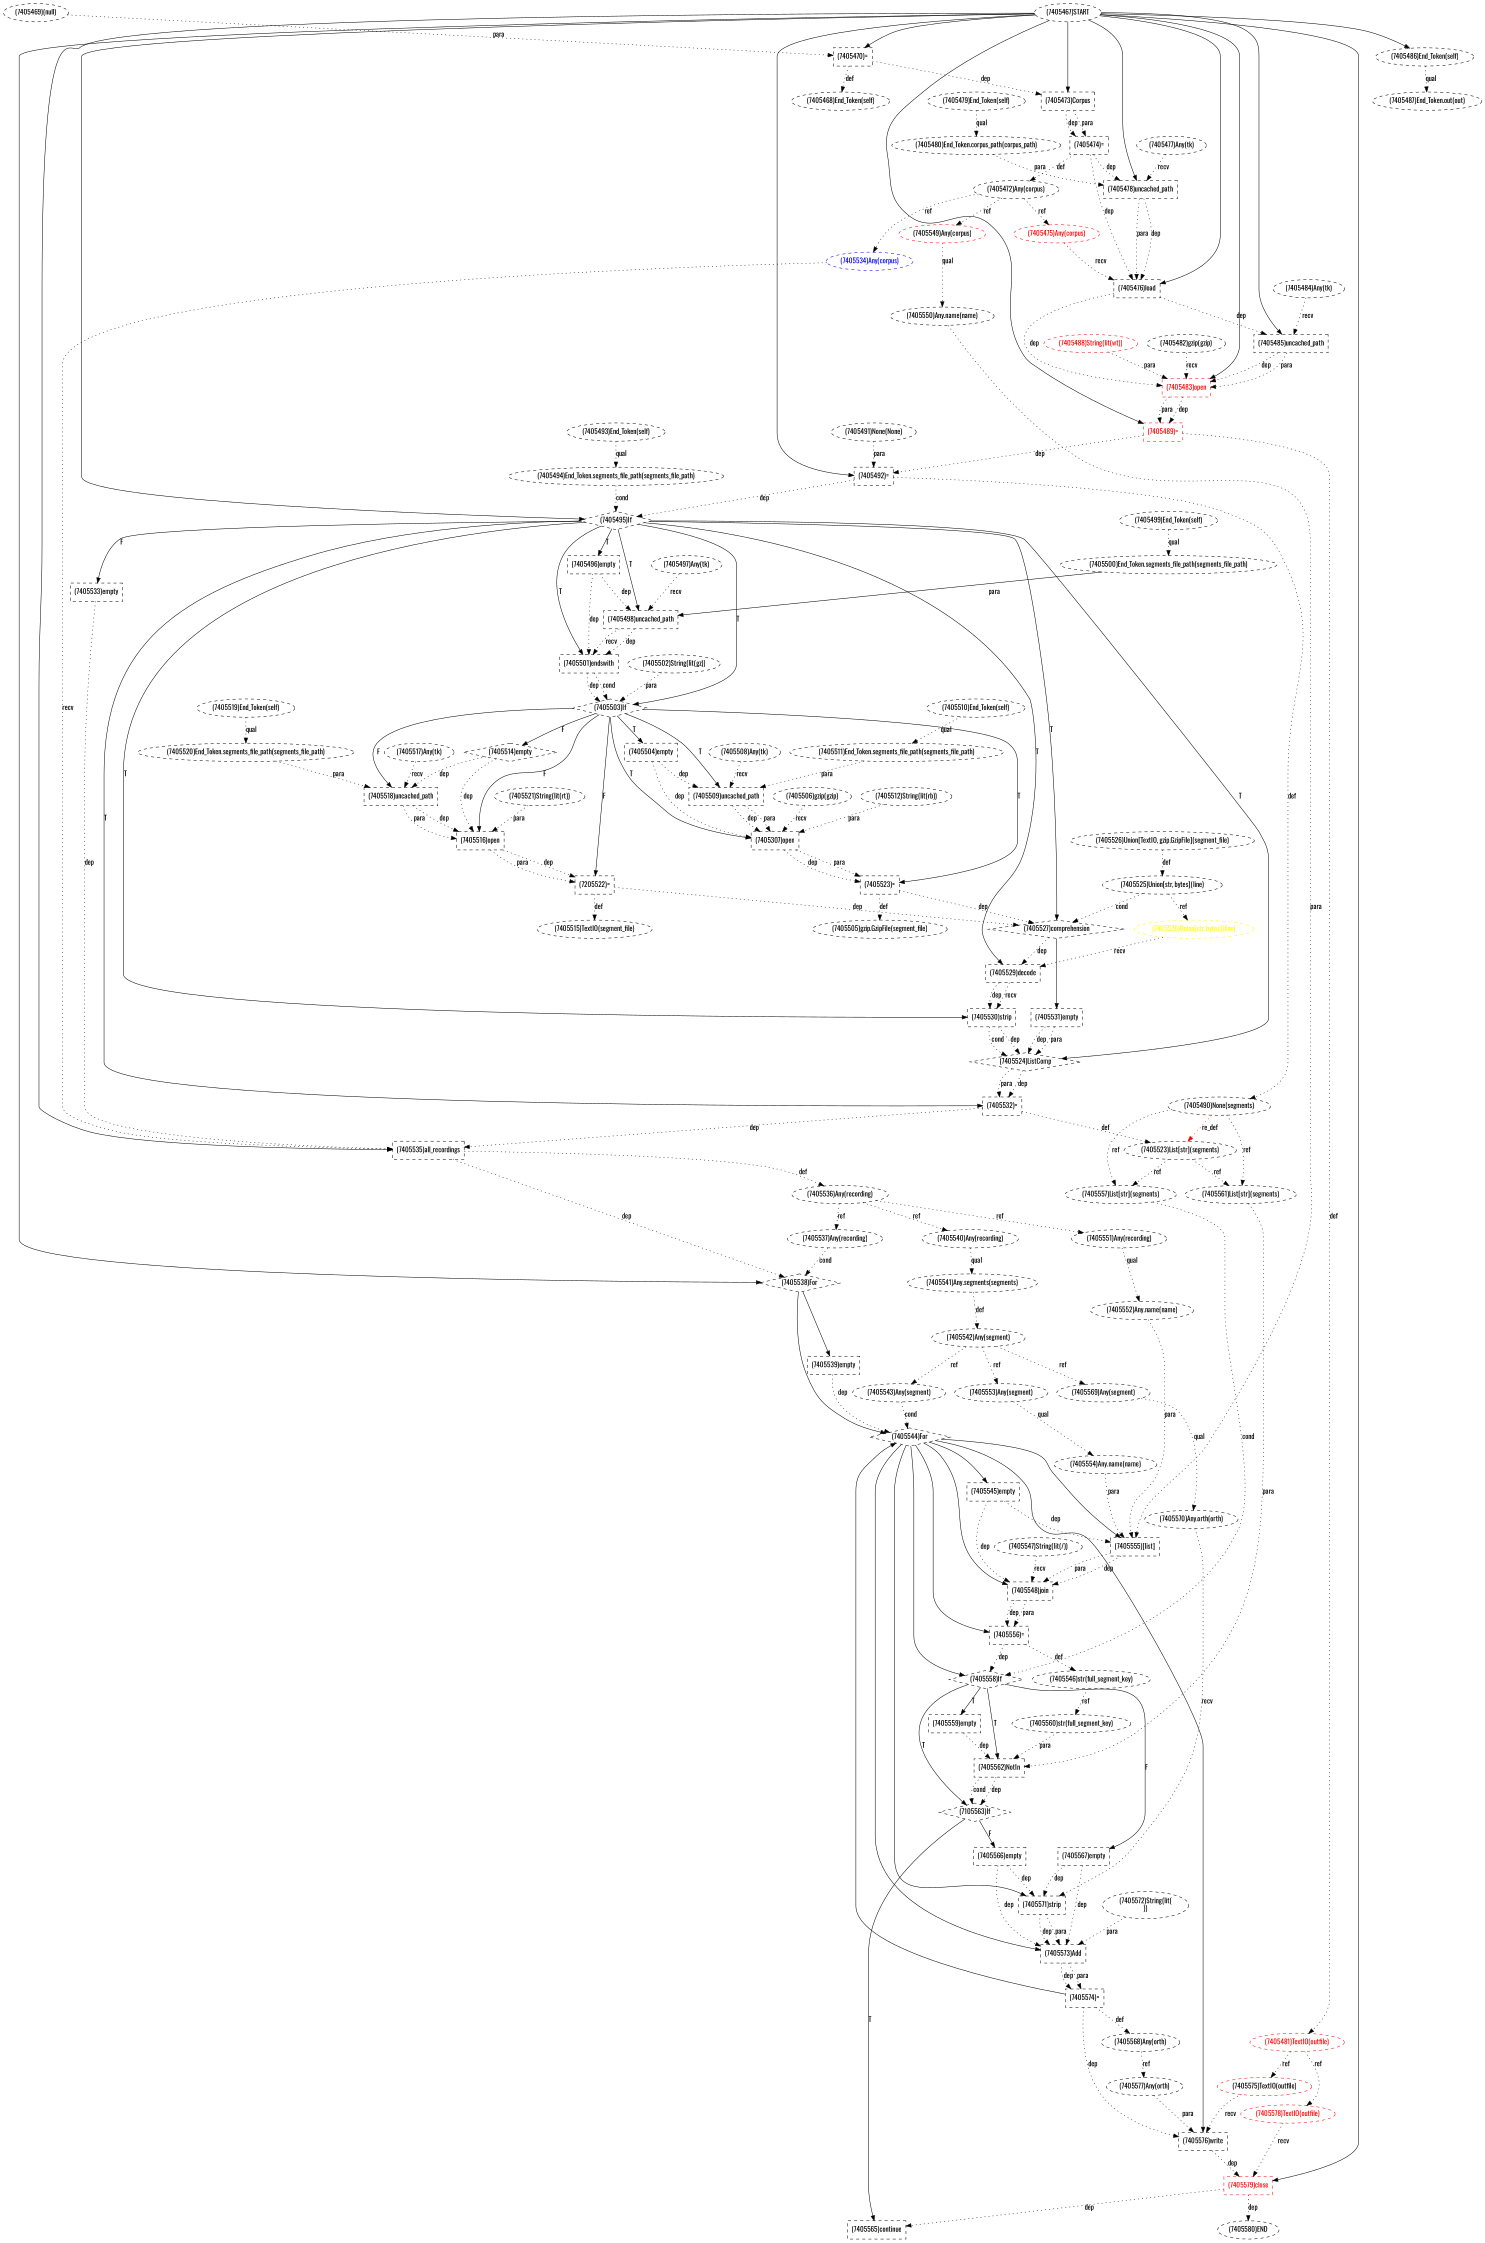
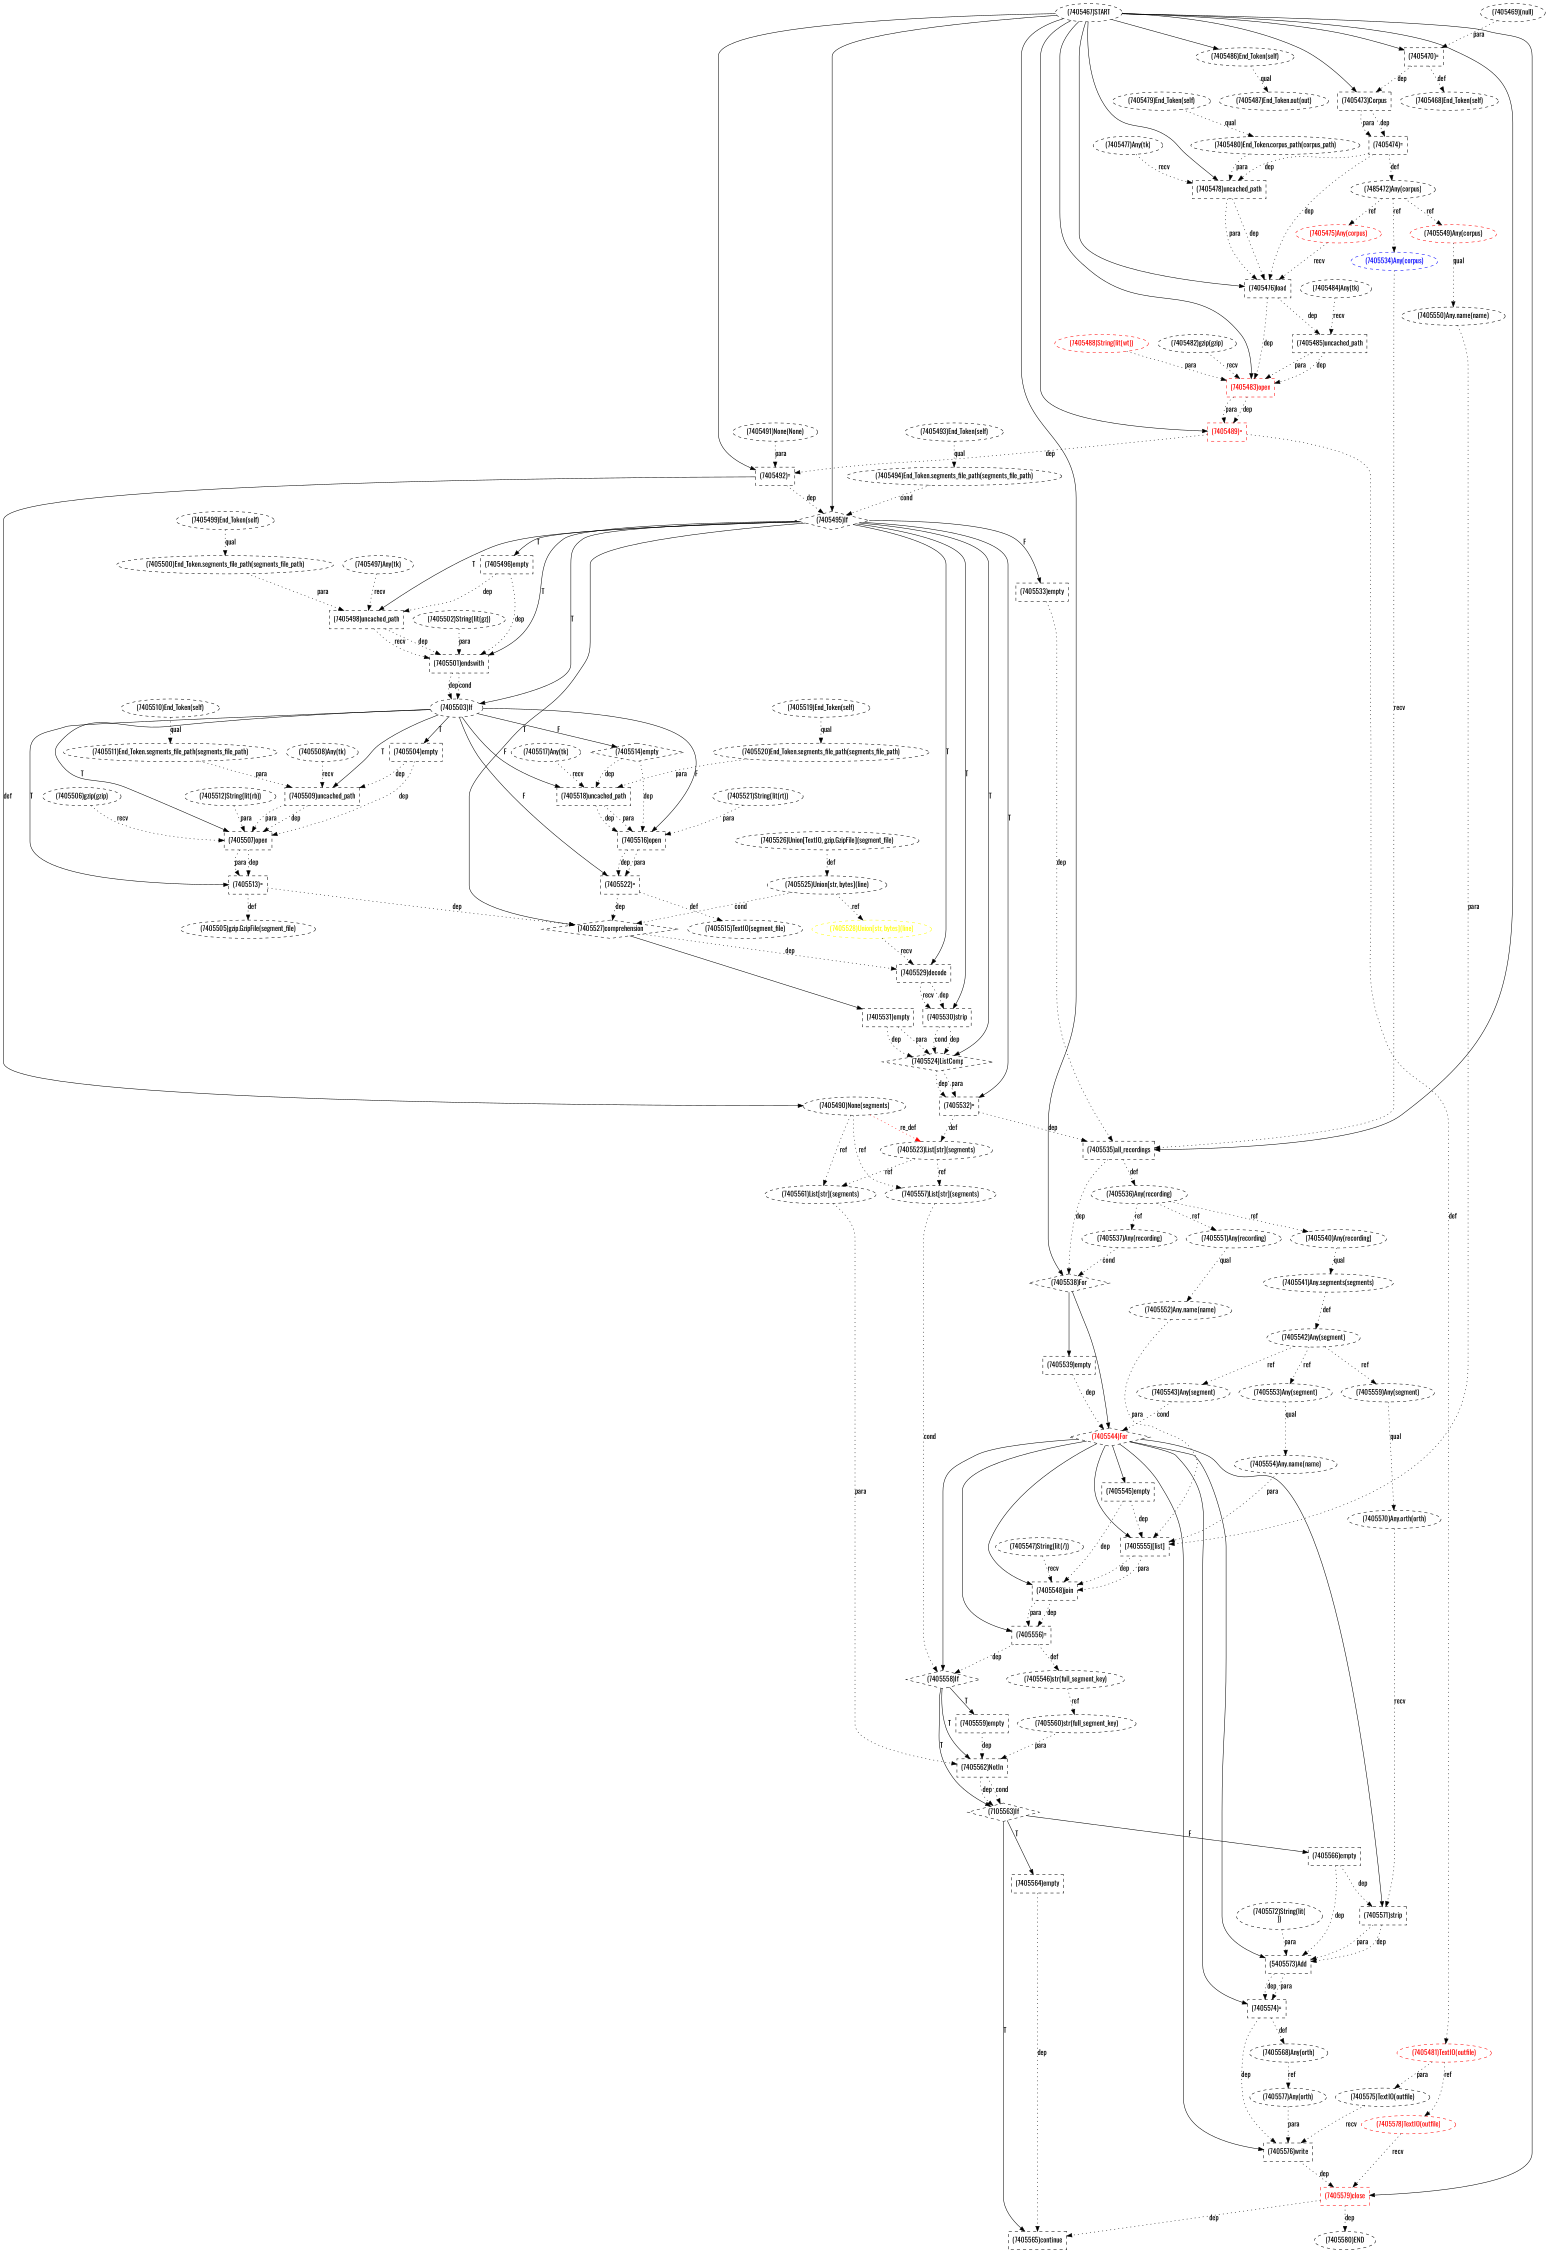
(1259, 107) -> none
(1016, 190) -> (1393, 190)
(893, 593) -> (293, 591)
(1303, 629) -> (4, 813)
(643, 685) -> (459, 639)
(610, 708) -> (456, 708)
(775, 841) -> (248, 841)
(595, 885) -> (620, 885)
(880, 885) -> (248, 885)
(1103, 1393) -> (1388, 1393)
(910, 1437) -> (1110, 1437)
(856, 1786) -> (1203, 1711)
(1084, 1856) -> none
none -> (1038, 1884)
(1063, 1954) -> (1288, 1965)
(1286, 2064) -> (1423, 2075)
(1265, 2087) -> (1383, 2097)
